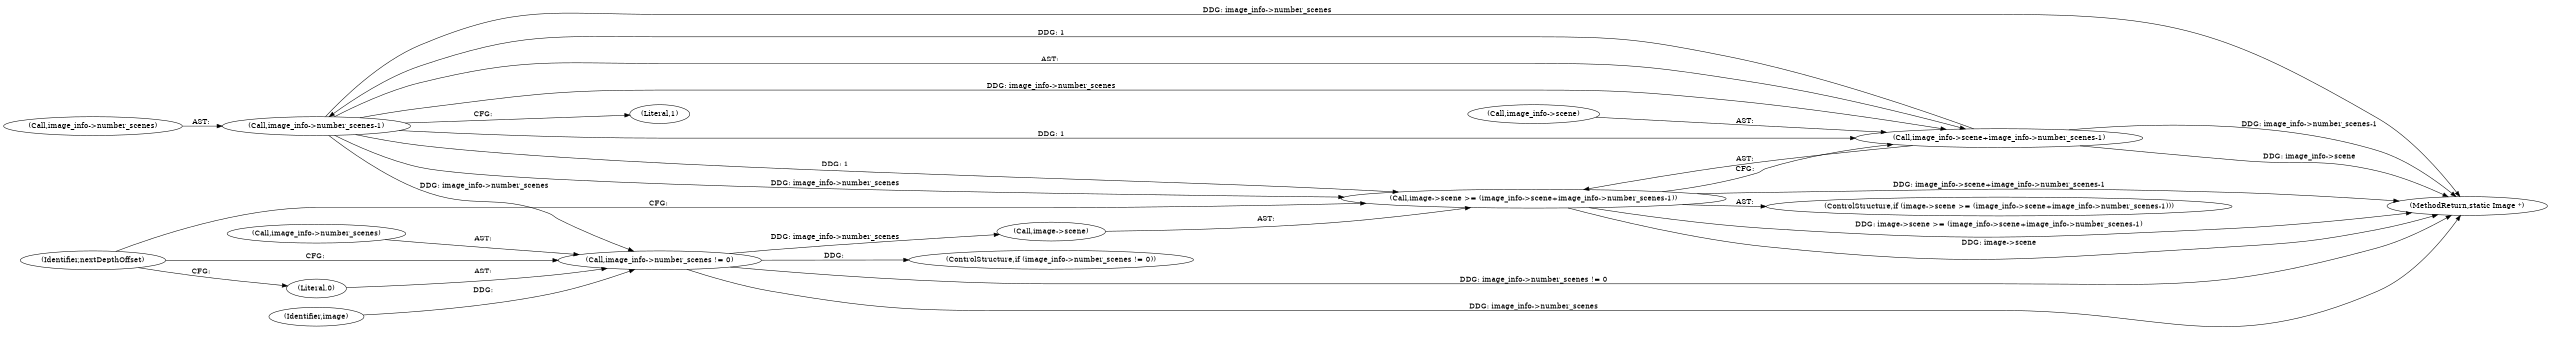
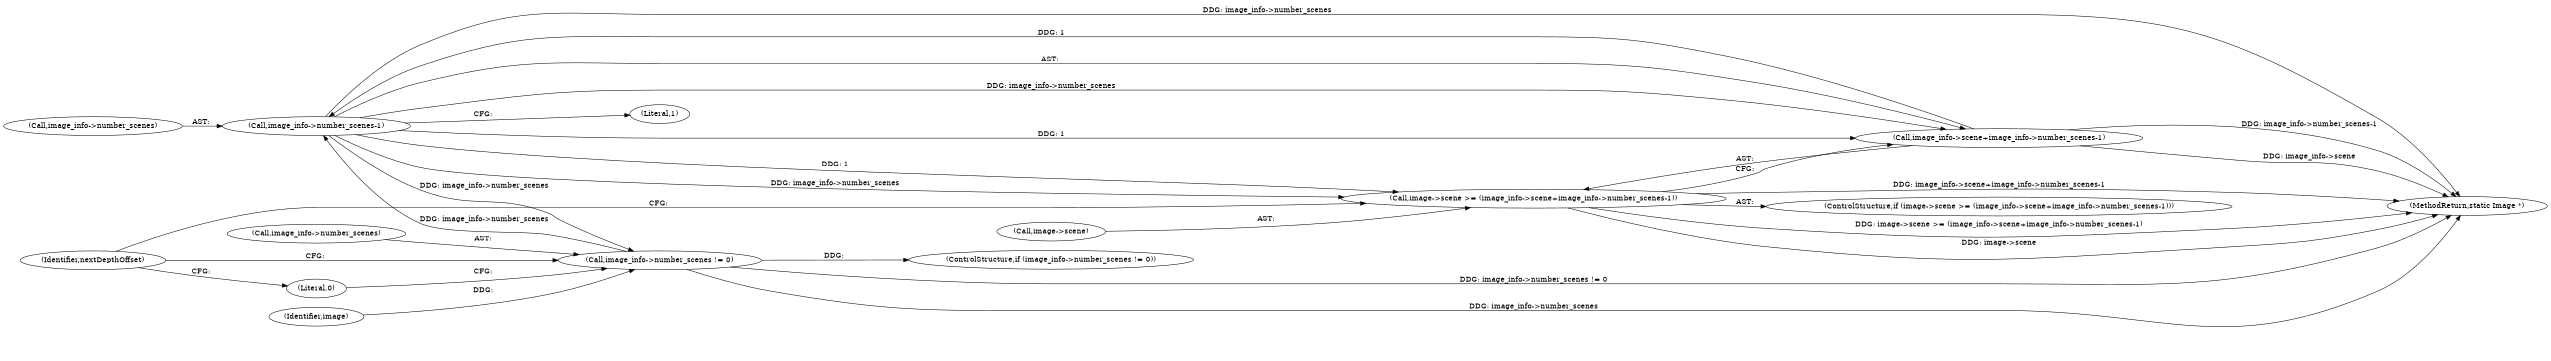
(1534, 114) -> none
(862, 243) -> (461, 231)
(484, 272) -> (484, 272)
